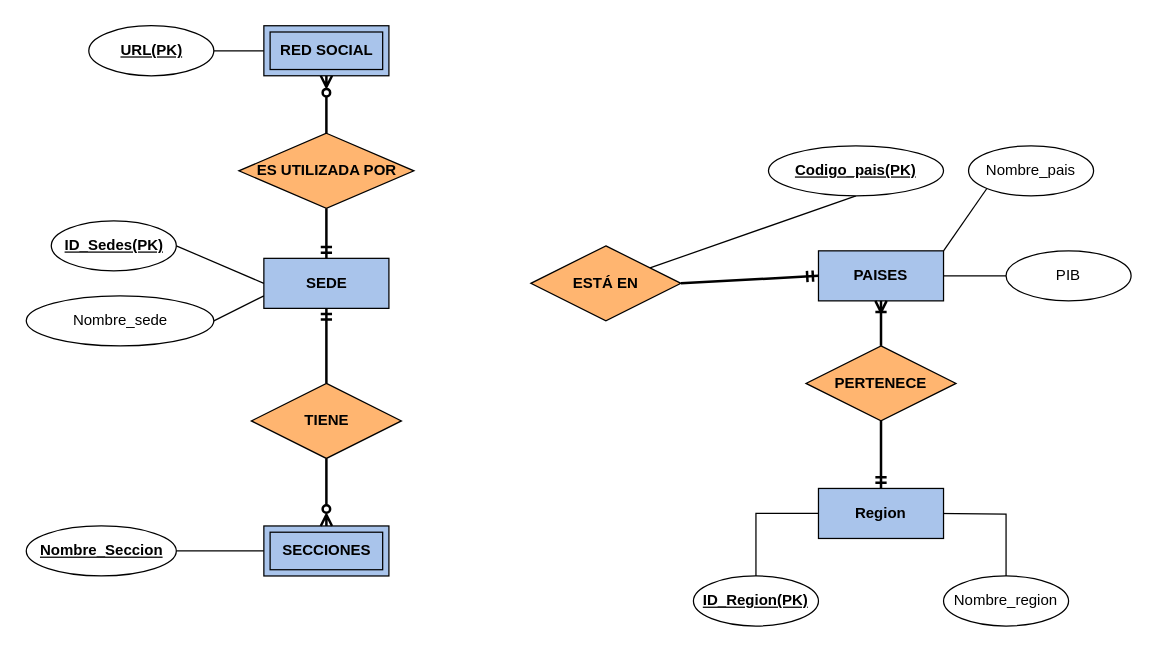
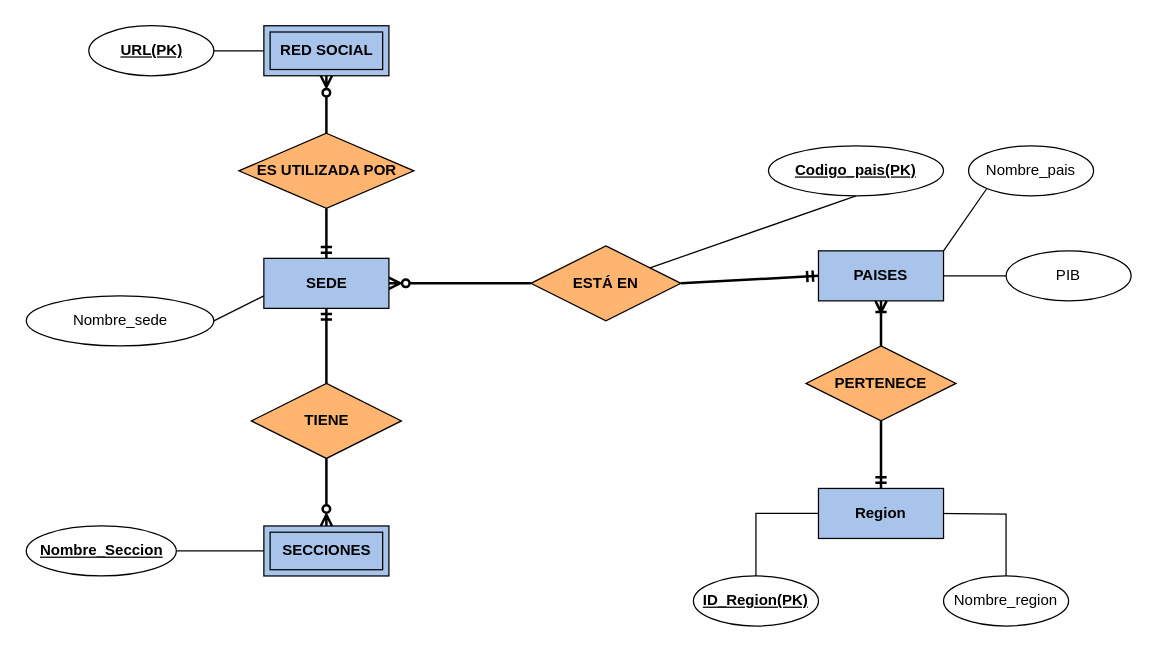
(114, 246) -> none
(220, 264) -> none
none -> (470, 283)
